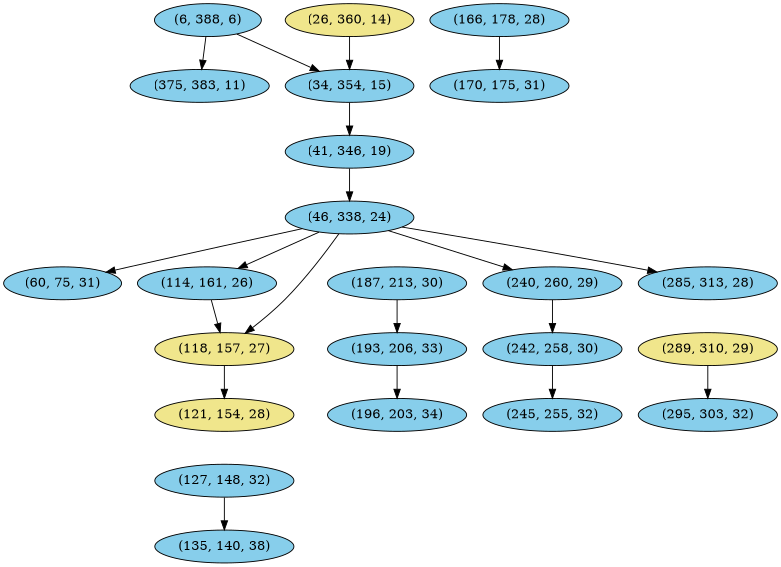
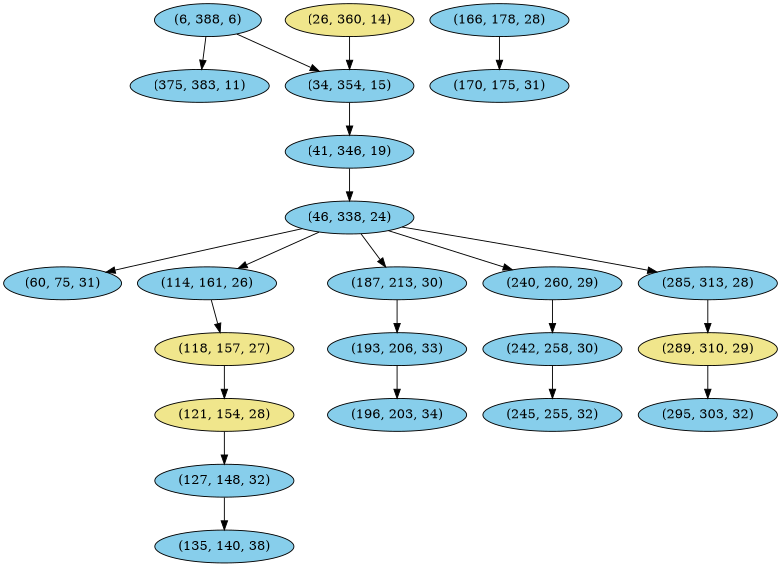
(299, 284) -> (371, 247)
none -> (708, 312)
none -> (224, 443)
